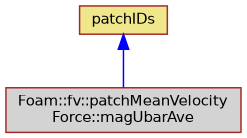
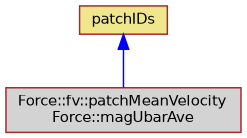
(123, 110) -> (123, 110)
